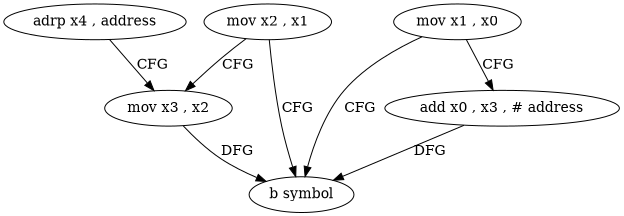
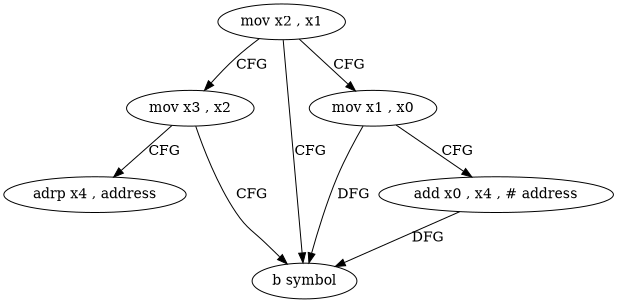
(128, 61) -> (147, 148)
none -> (324, 62)
(360, 108) -> (354, 195)
(502, 108) -> (496, 195)
(237, 151) -> (252, 195)
